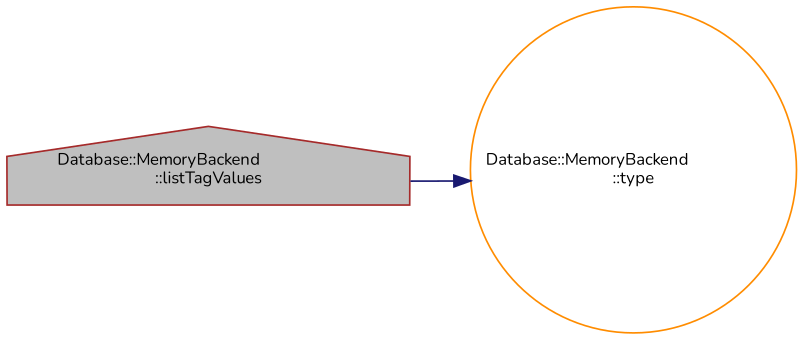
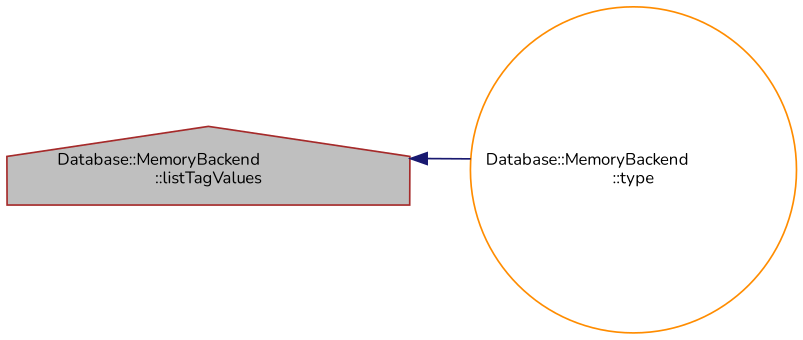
(432, 181) -> (449, 159)
